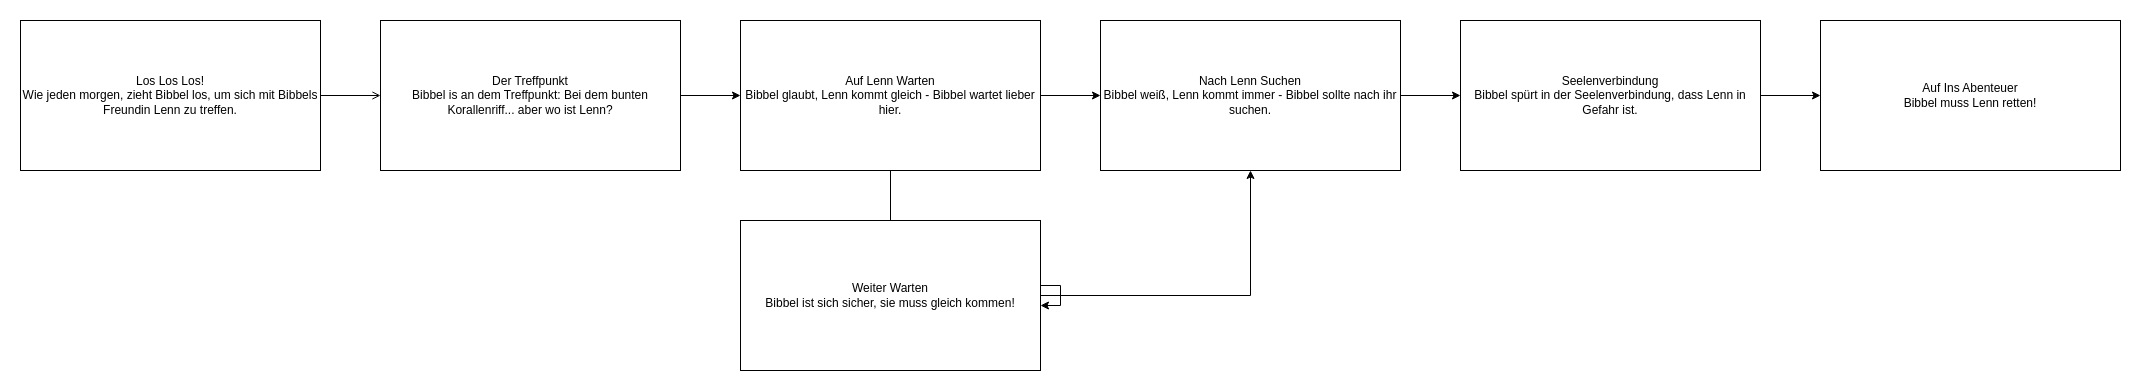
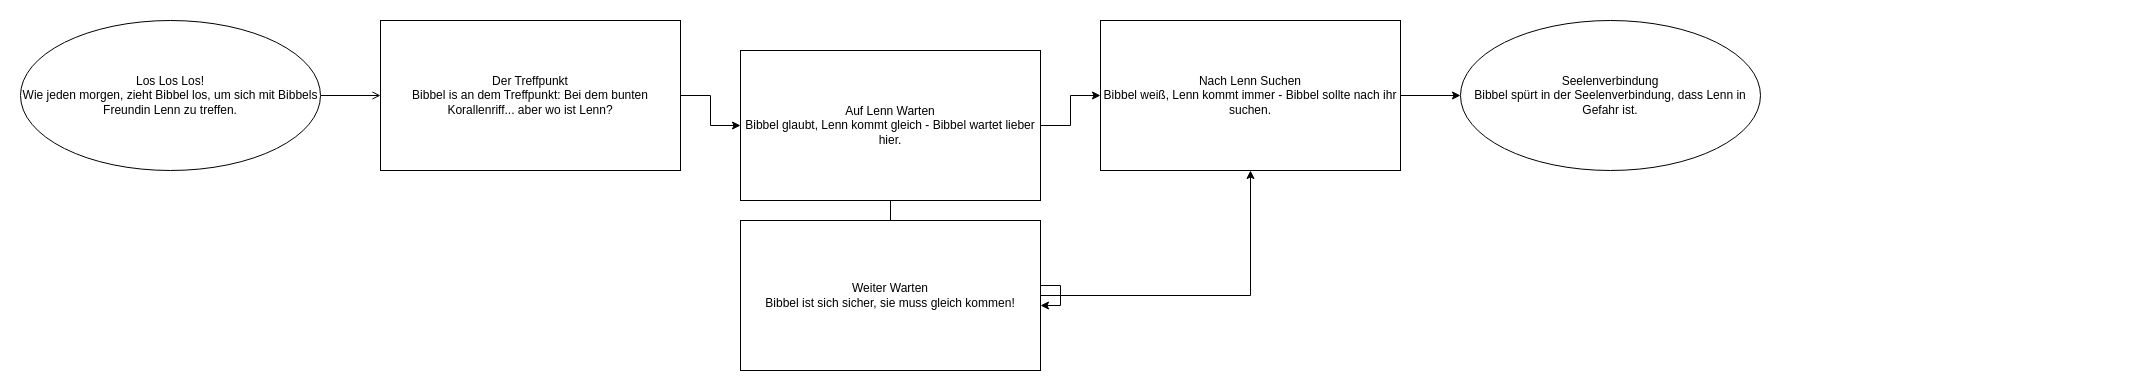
(171, 96) -> (171, 96)
(891, 96) -> (891, 126)
(1611, 96) -> (1611, 96)
(1787, 96) -> none
(1971, 96) -> none
